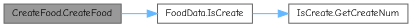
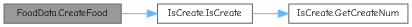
(63, 14) -> (63, 14)
(205, 14) -> (205, 14)
